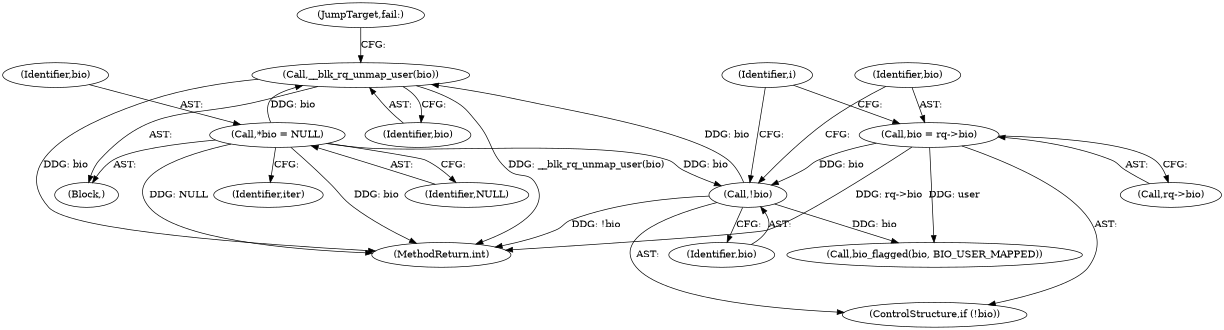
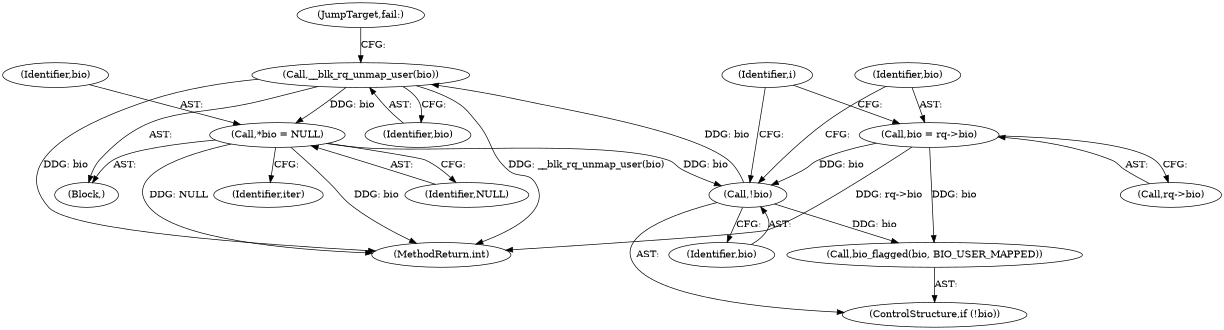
(269, 103) -> (324, 104)
(954, 195) -> (954, 195)
(603, 210) -> none
(1089, 221) -> (935, 281)
